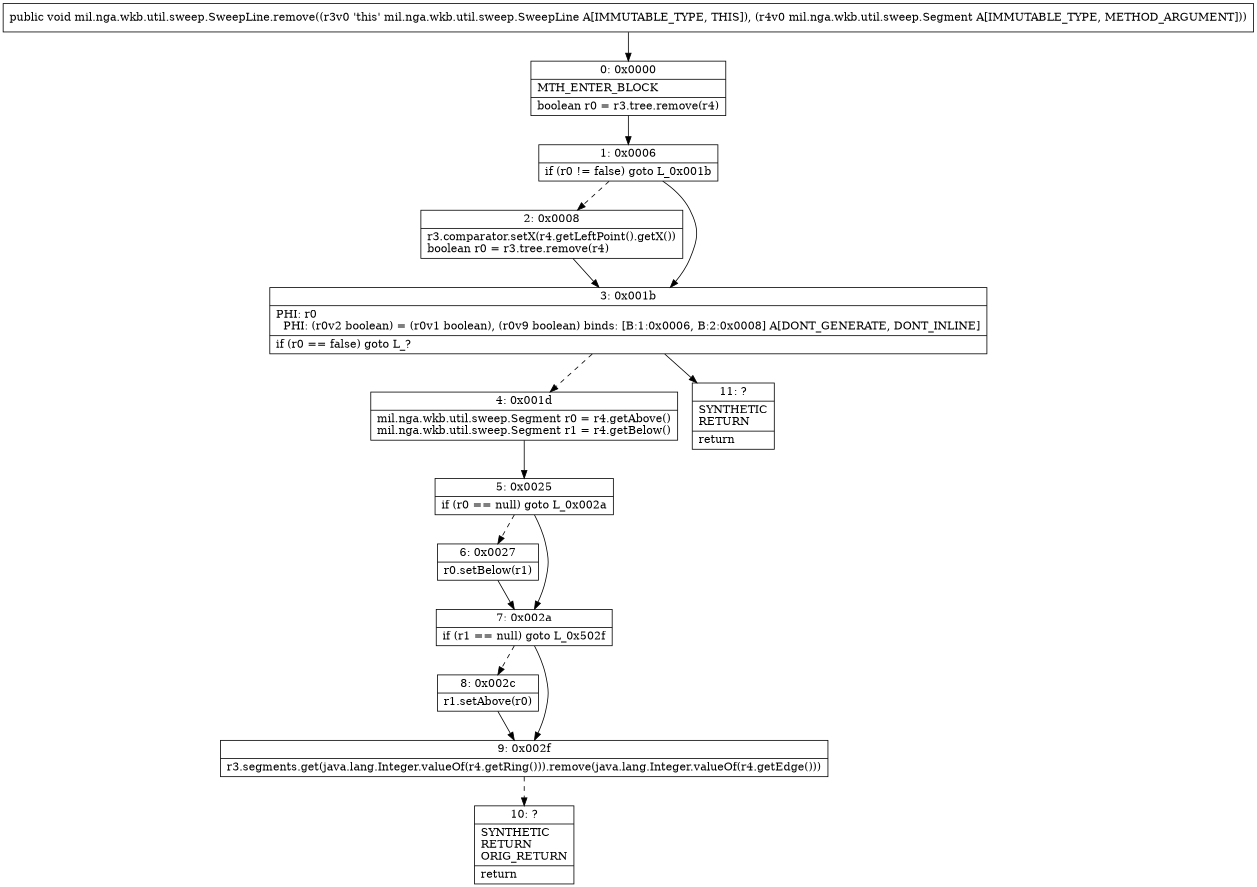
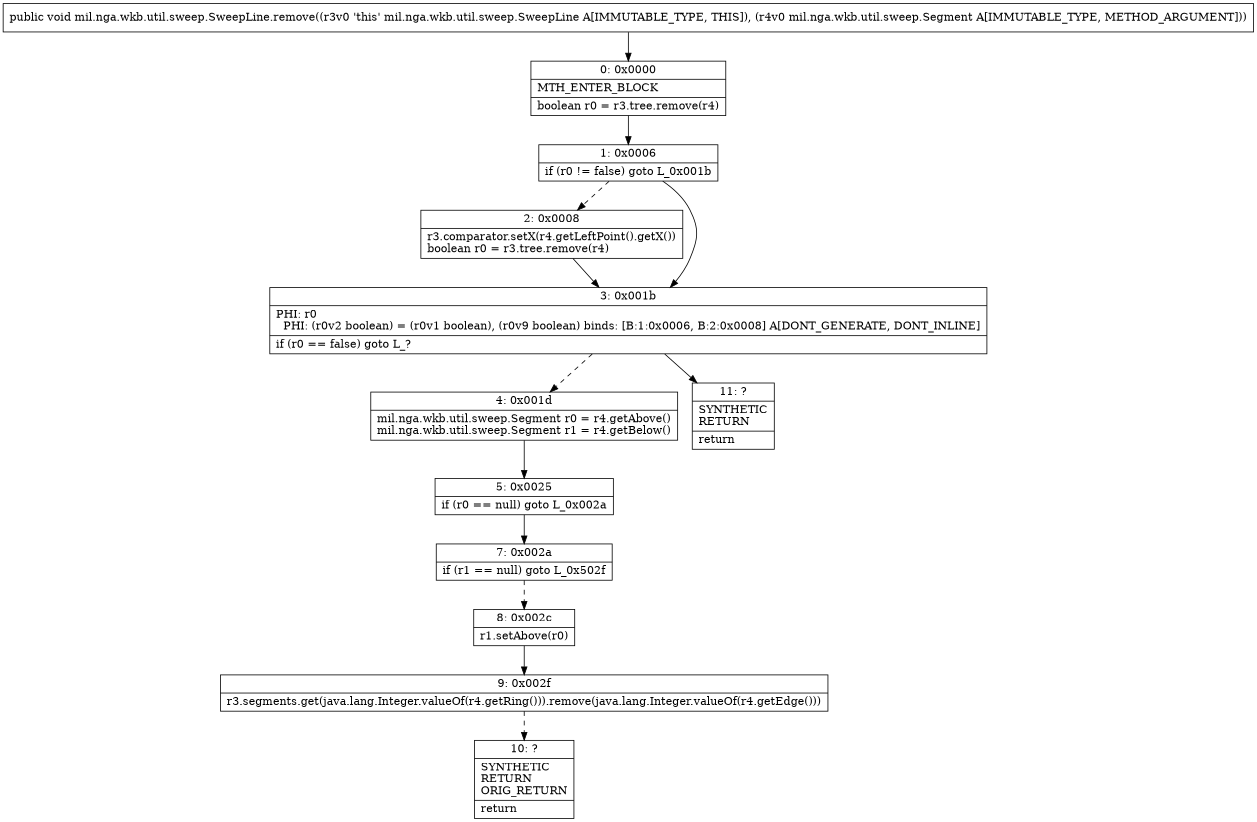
(488, 562) -> none
(548, 689) -> none
